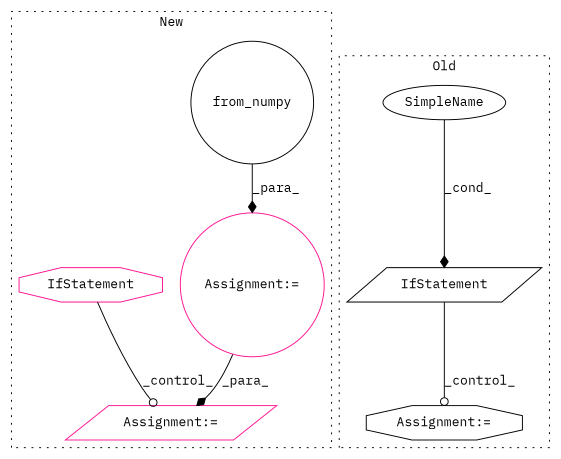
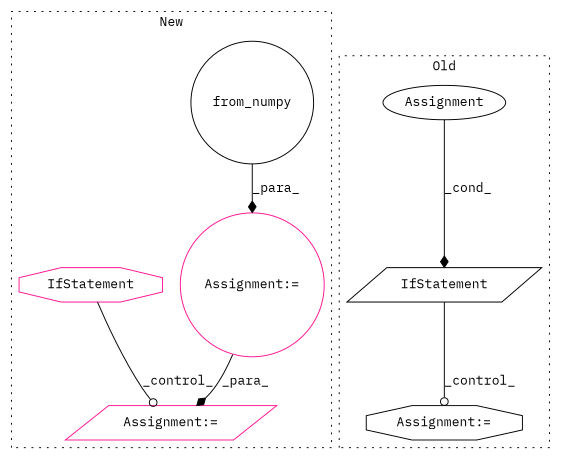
(444, 103) -> (444, 103)
